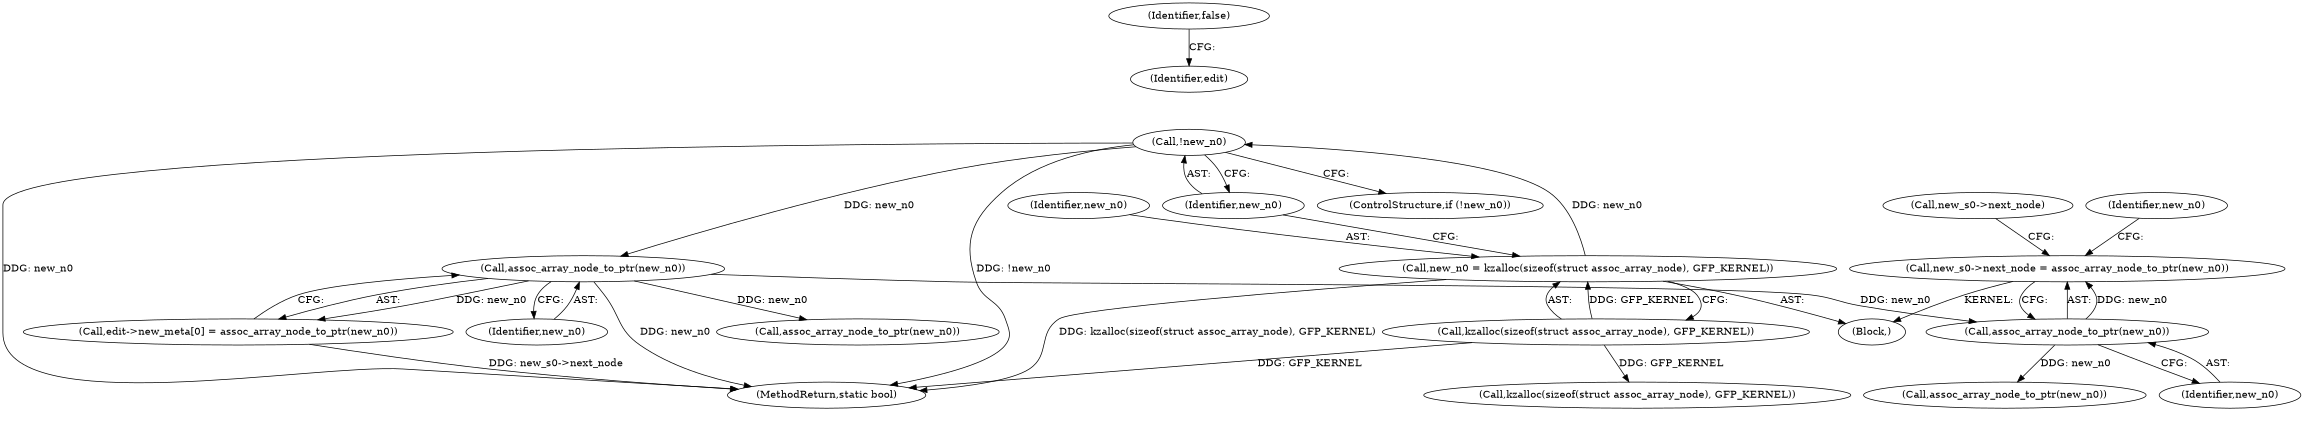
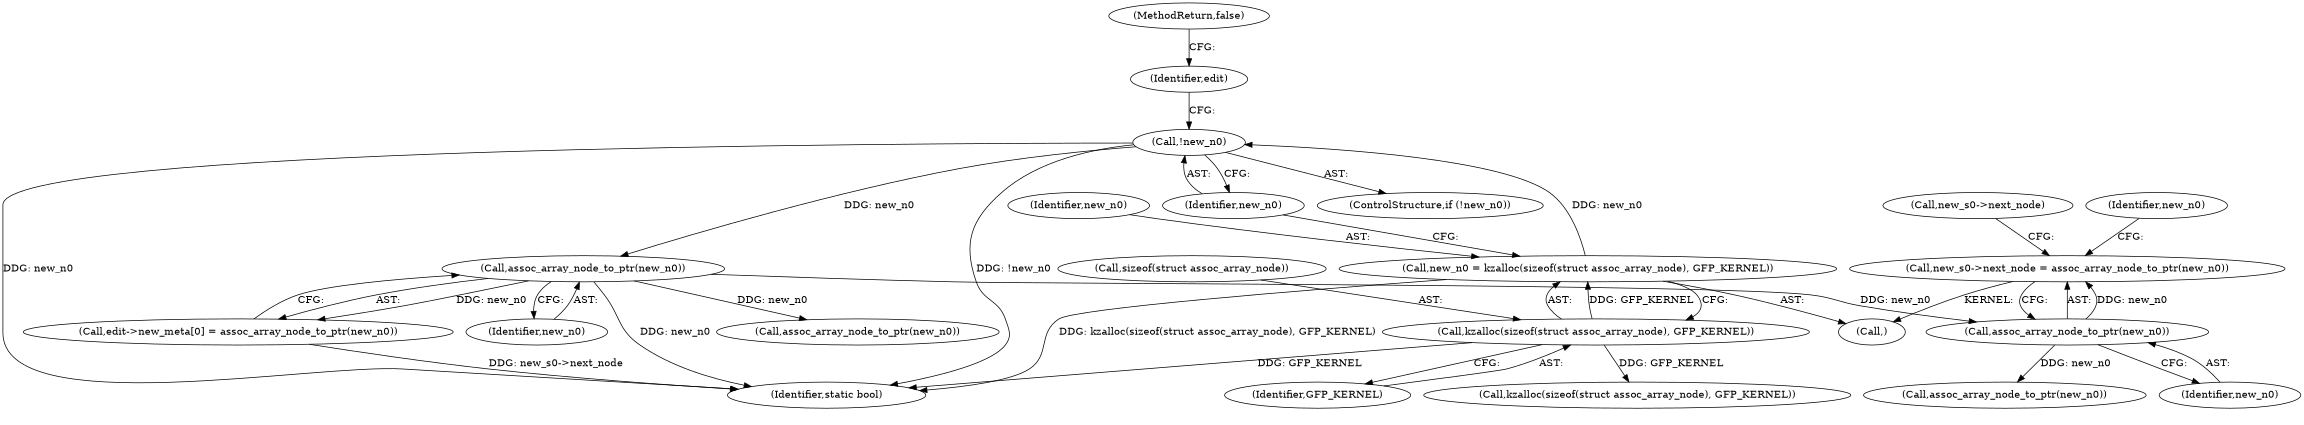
(1189, 16) -> (1189, 16)
none -> (1189, 107)
(1338, 174) -> (1338, 174)
none -> (1192, 269)
(1872, 332) -> (1872, 332)
(827, 395) -> (827, 395)
none -> (1318, 395)
